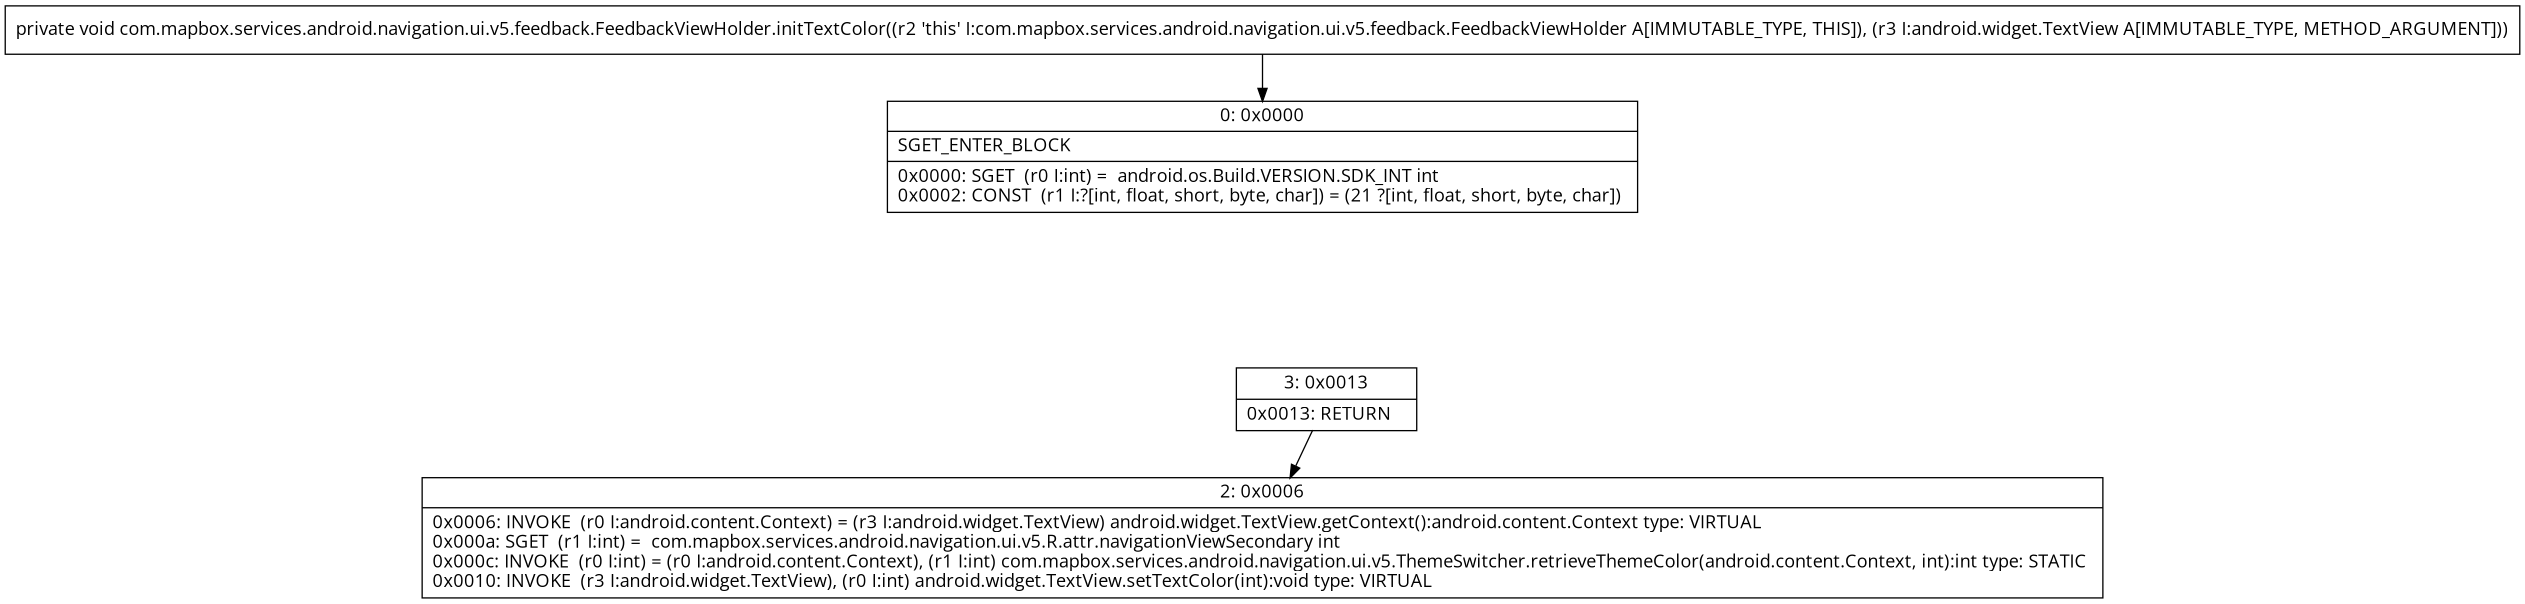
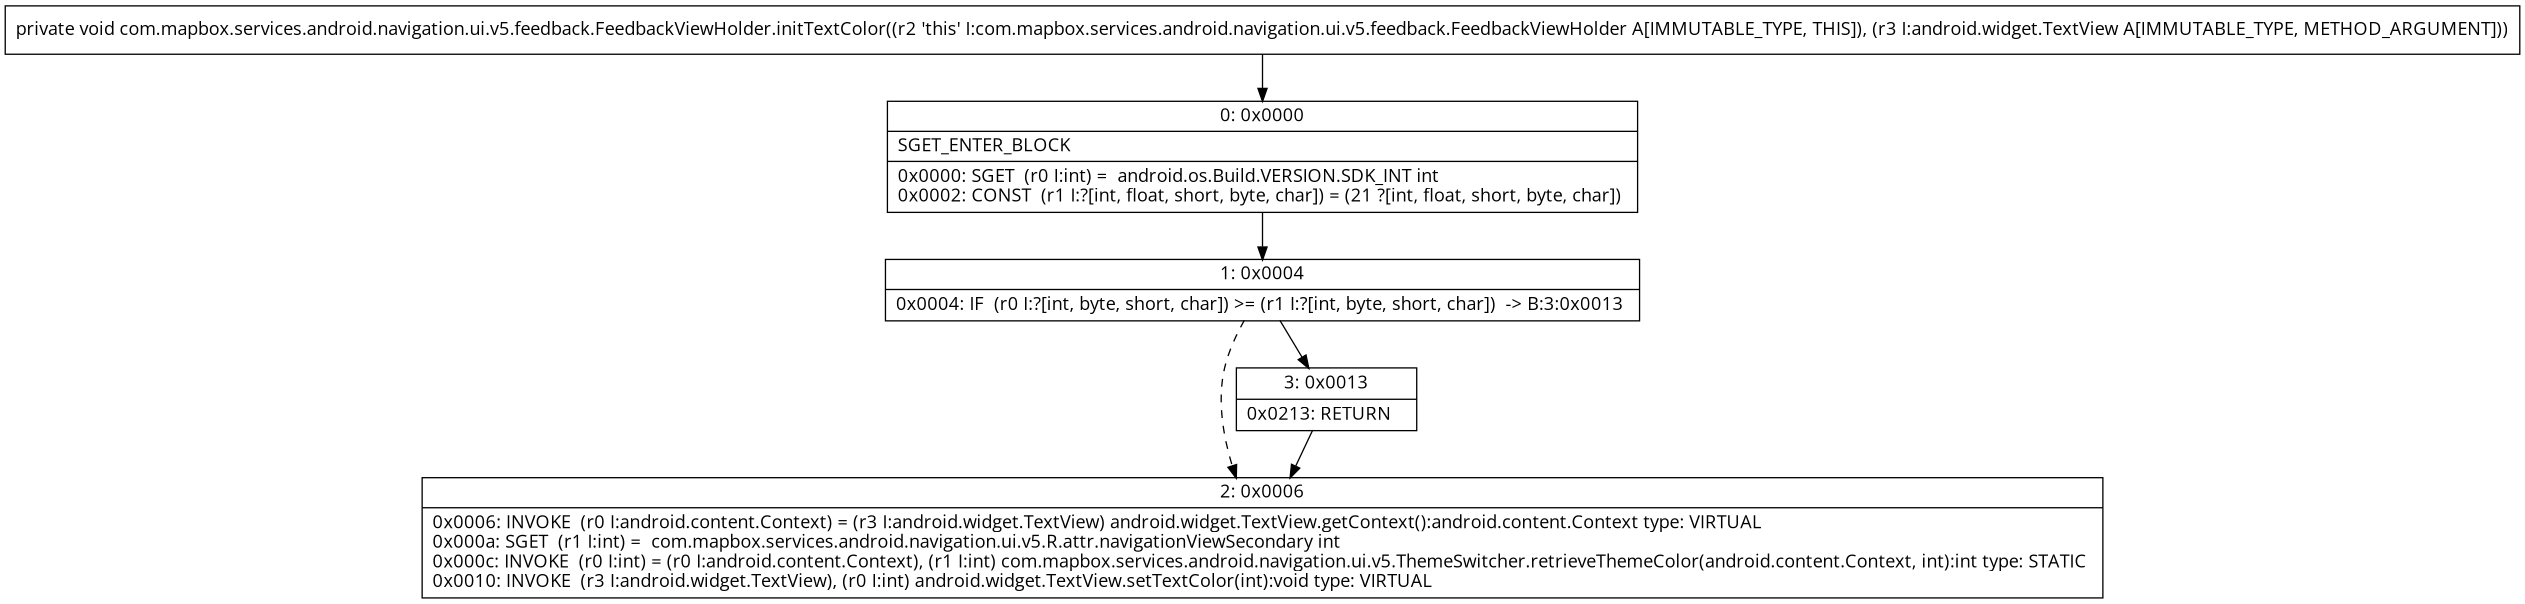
none -> (1263, 290)
(1327, 414) -> (1327, 414)
